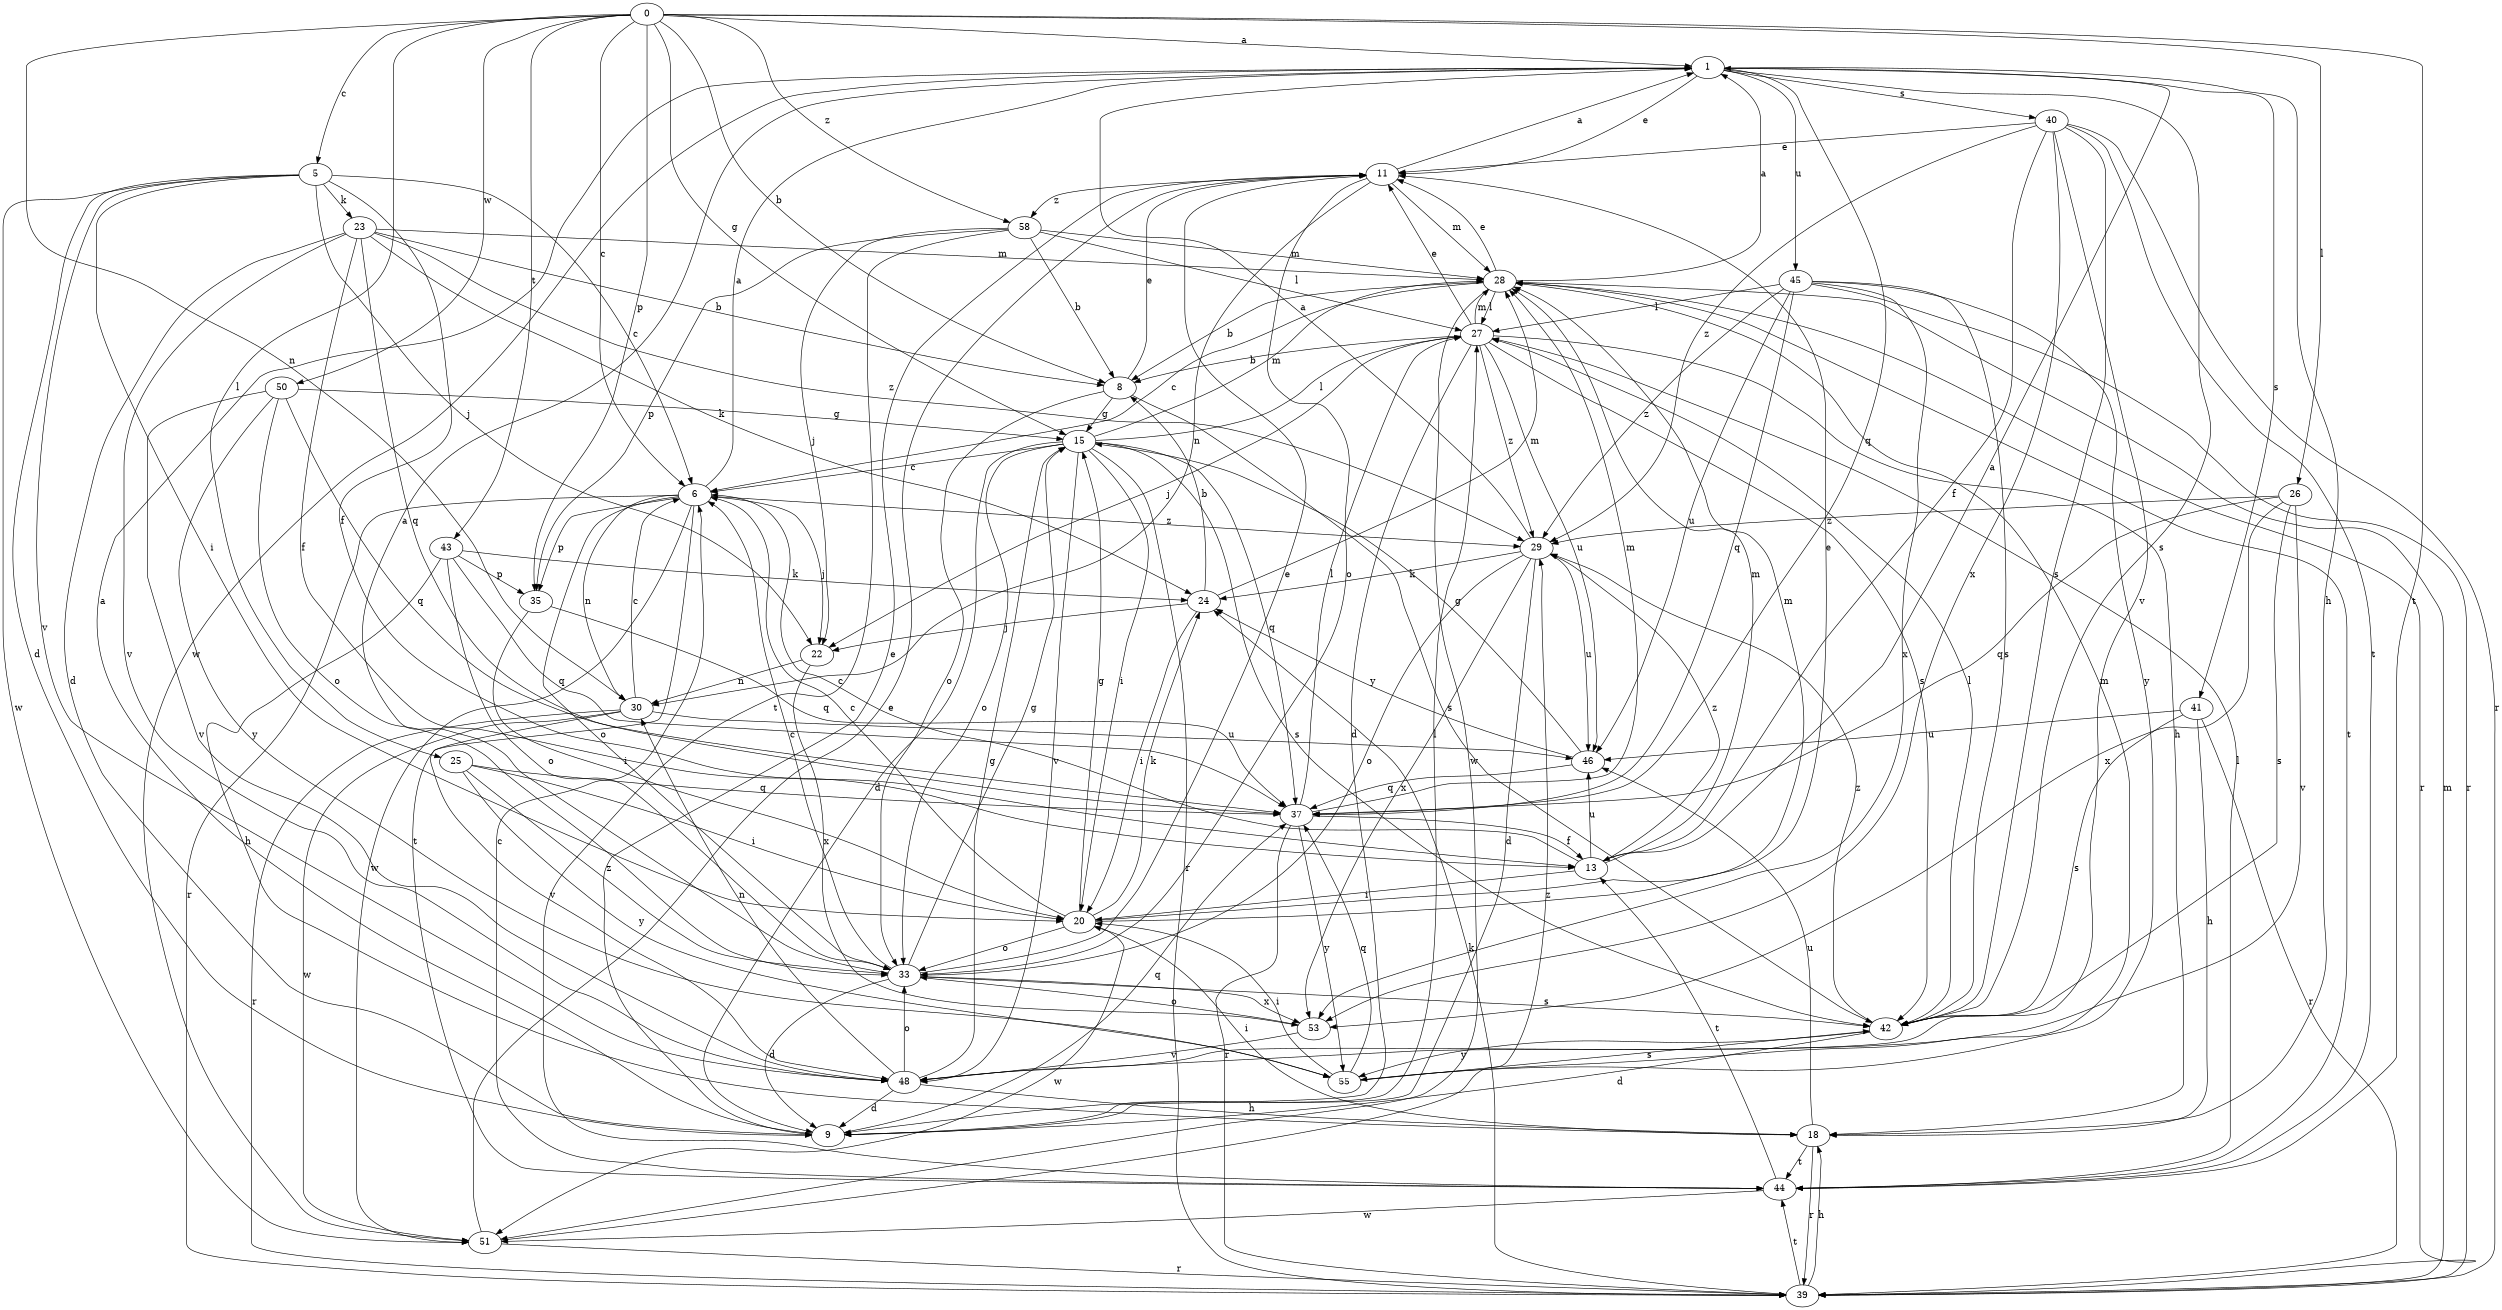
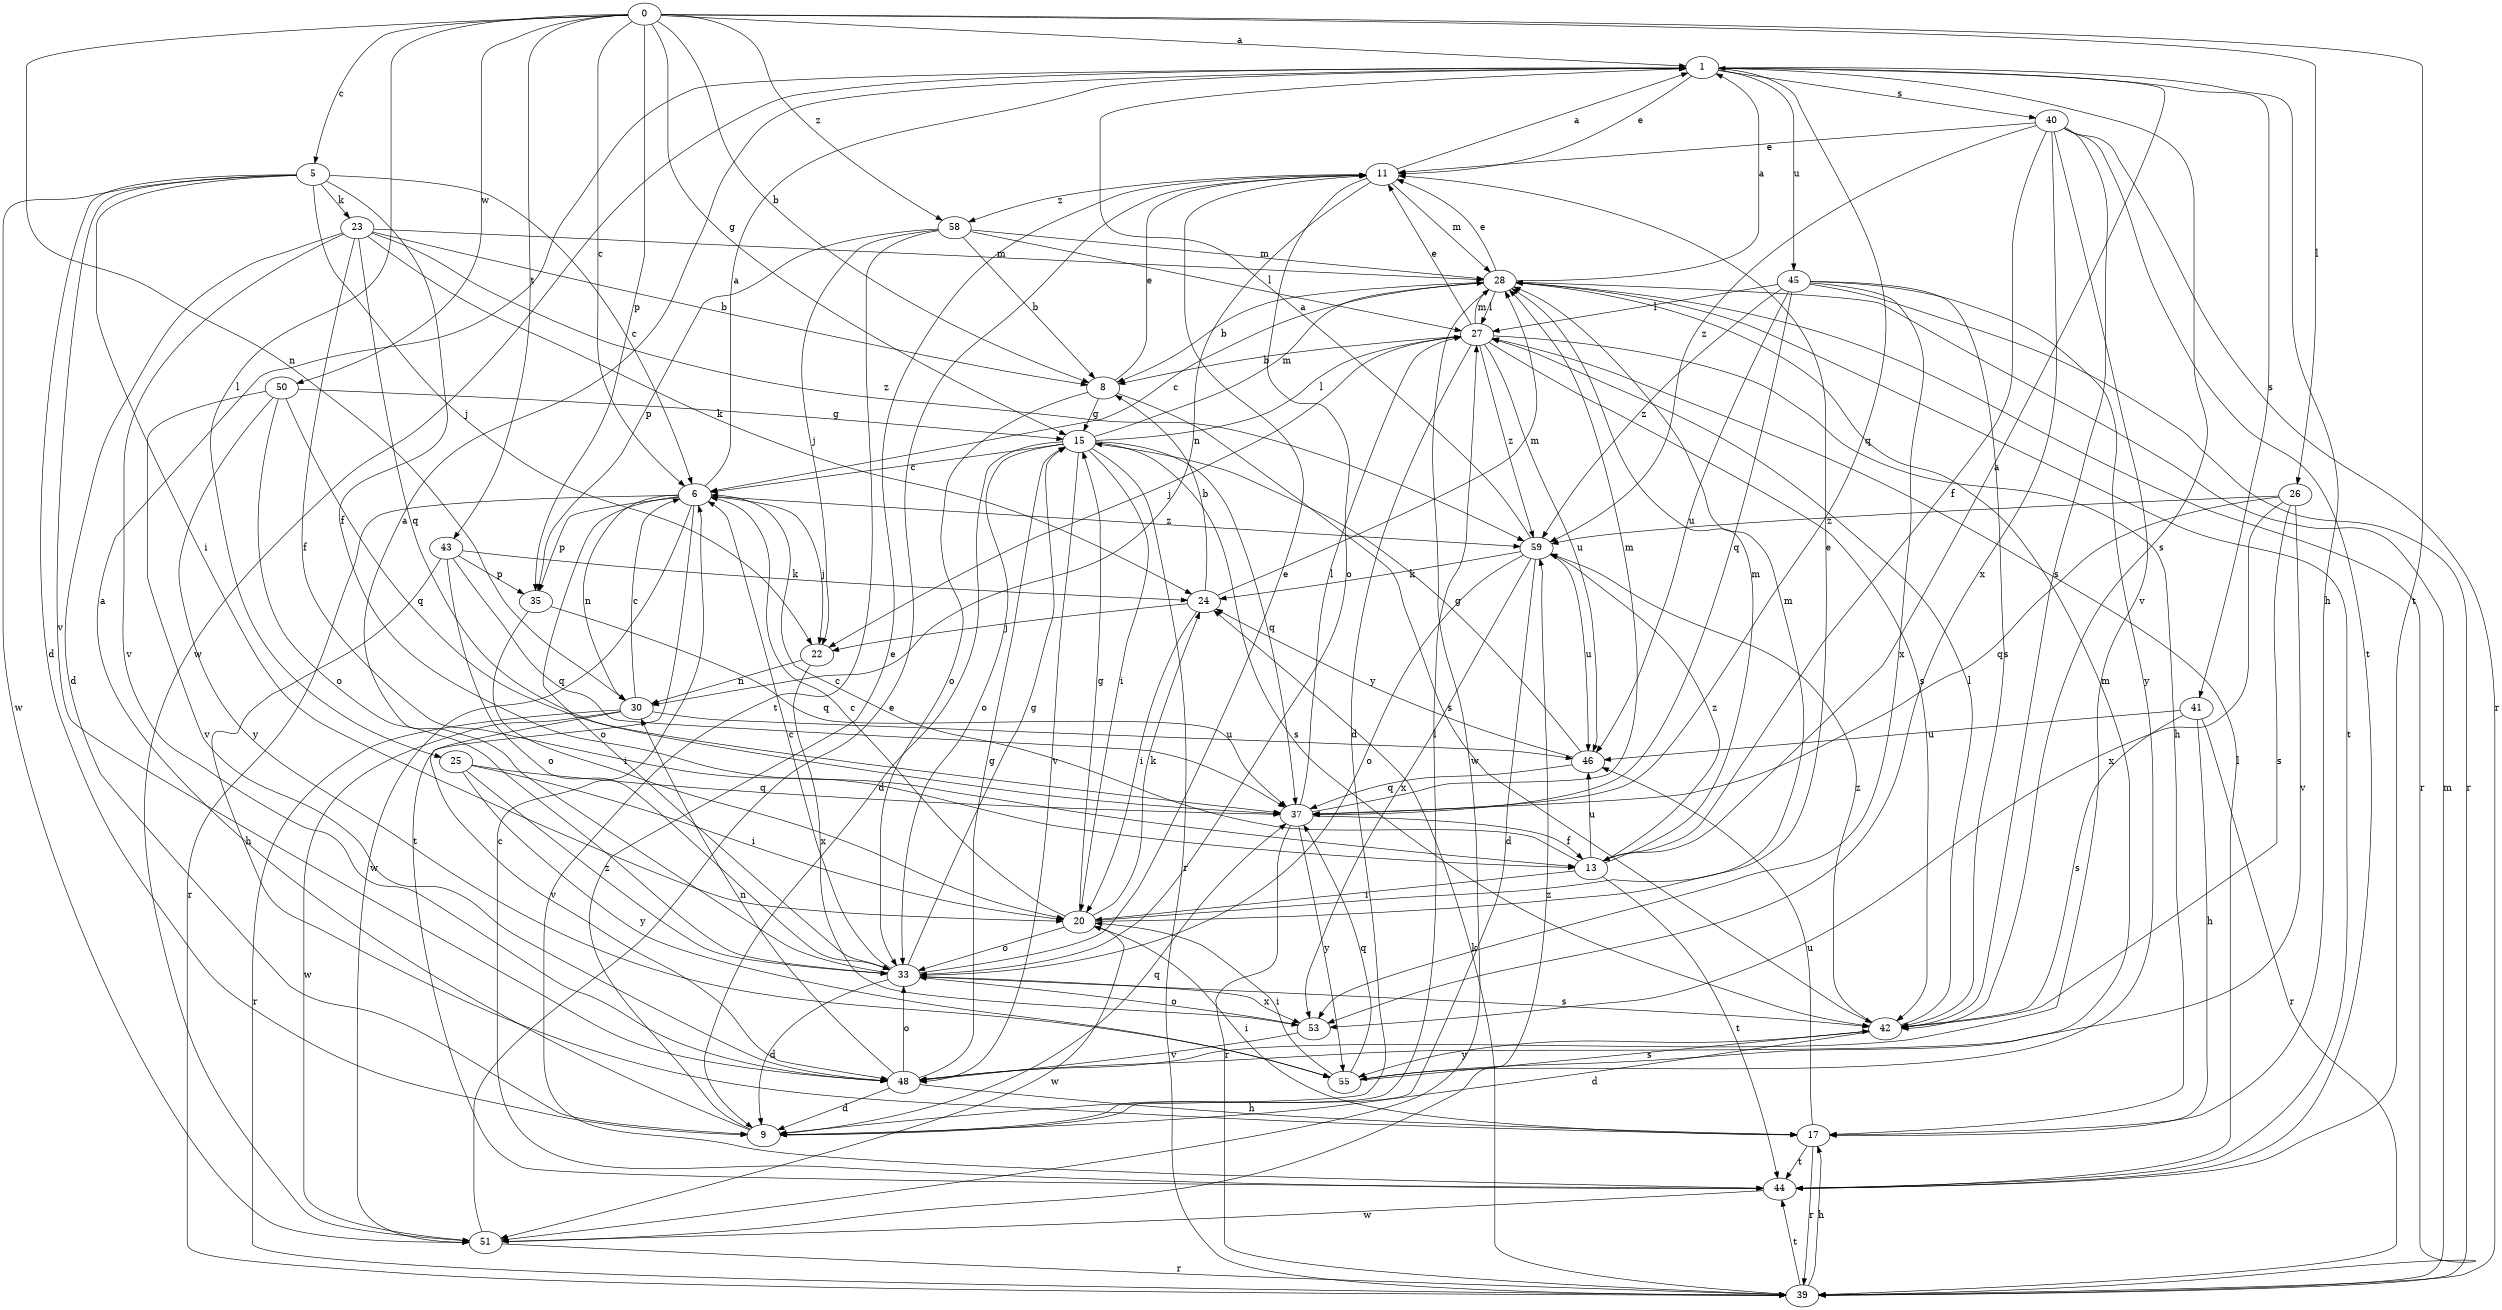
(1537, 548) -> (1537, 548)
(1706, 1021) -> (1720, 1005)
(1813, 1136) -> (1813, 1136)
